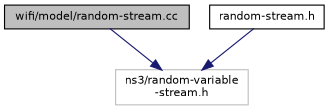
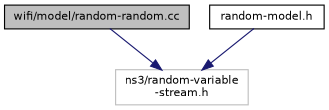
(97, 17) -> (97, 17)
(267, 17) -> (267, 17)
